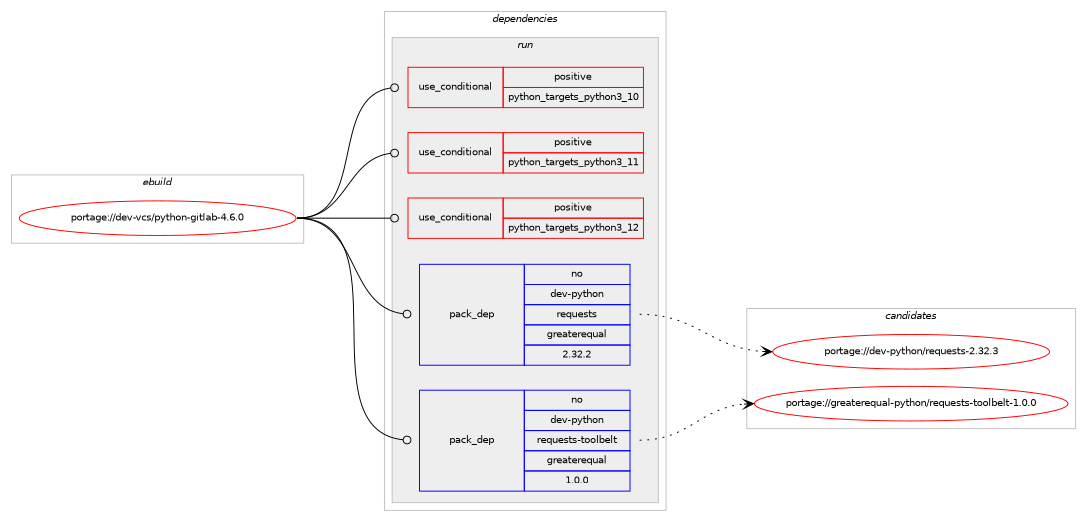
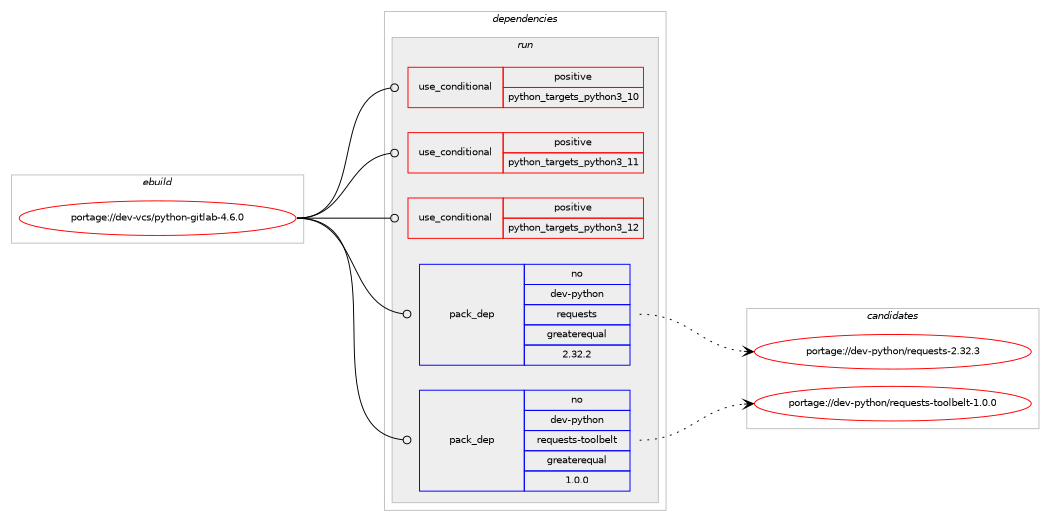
(911, 404) -> (893, 404)
